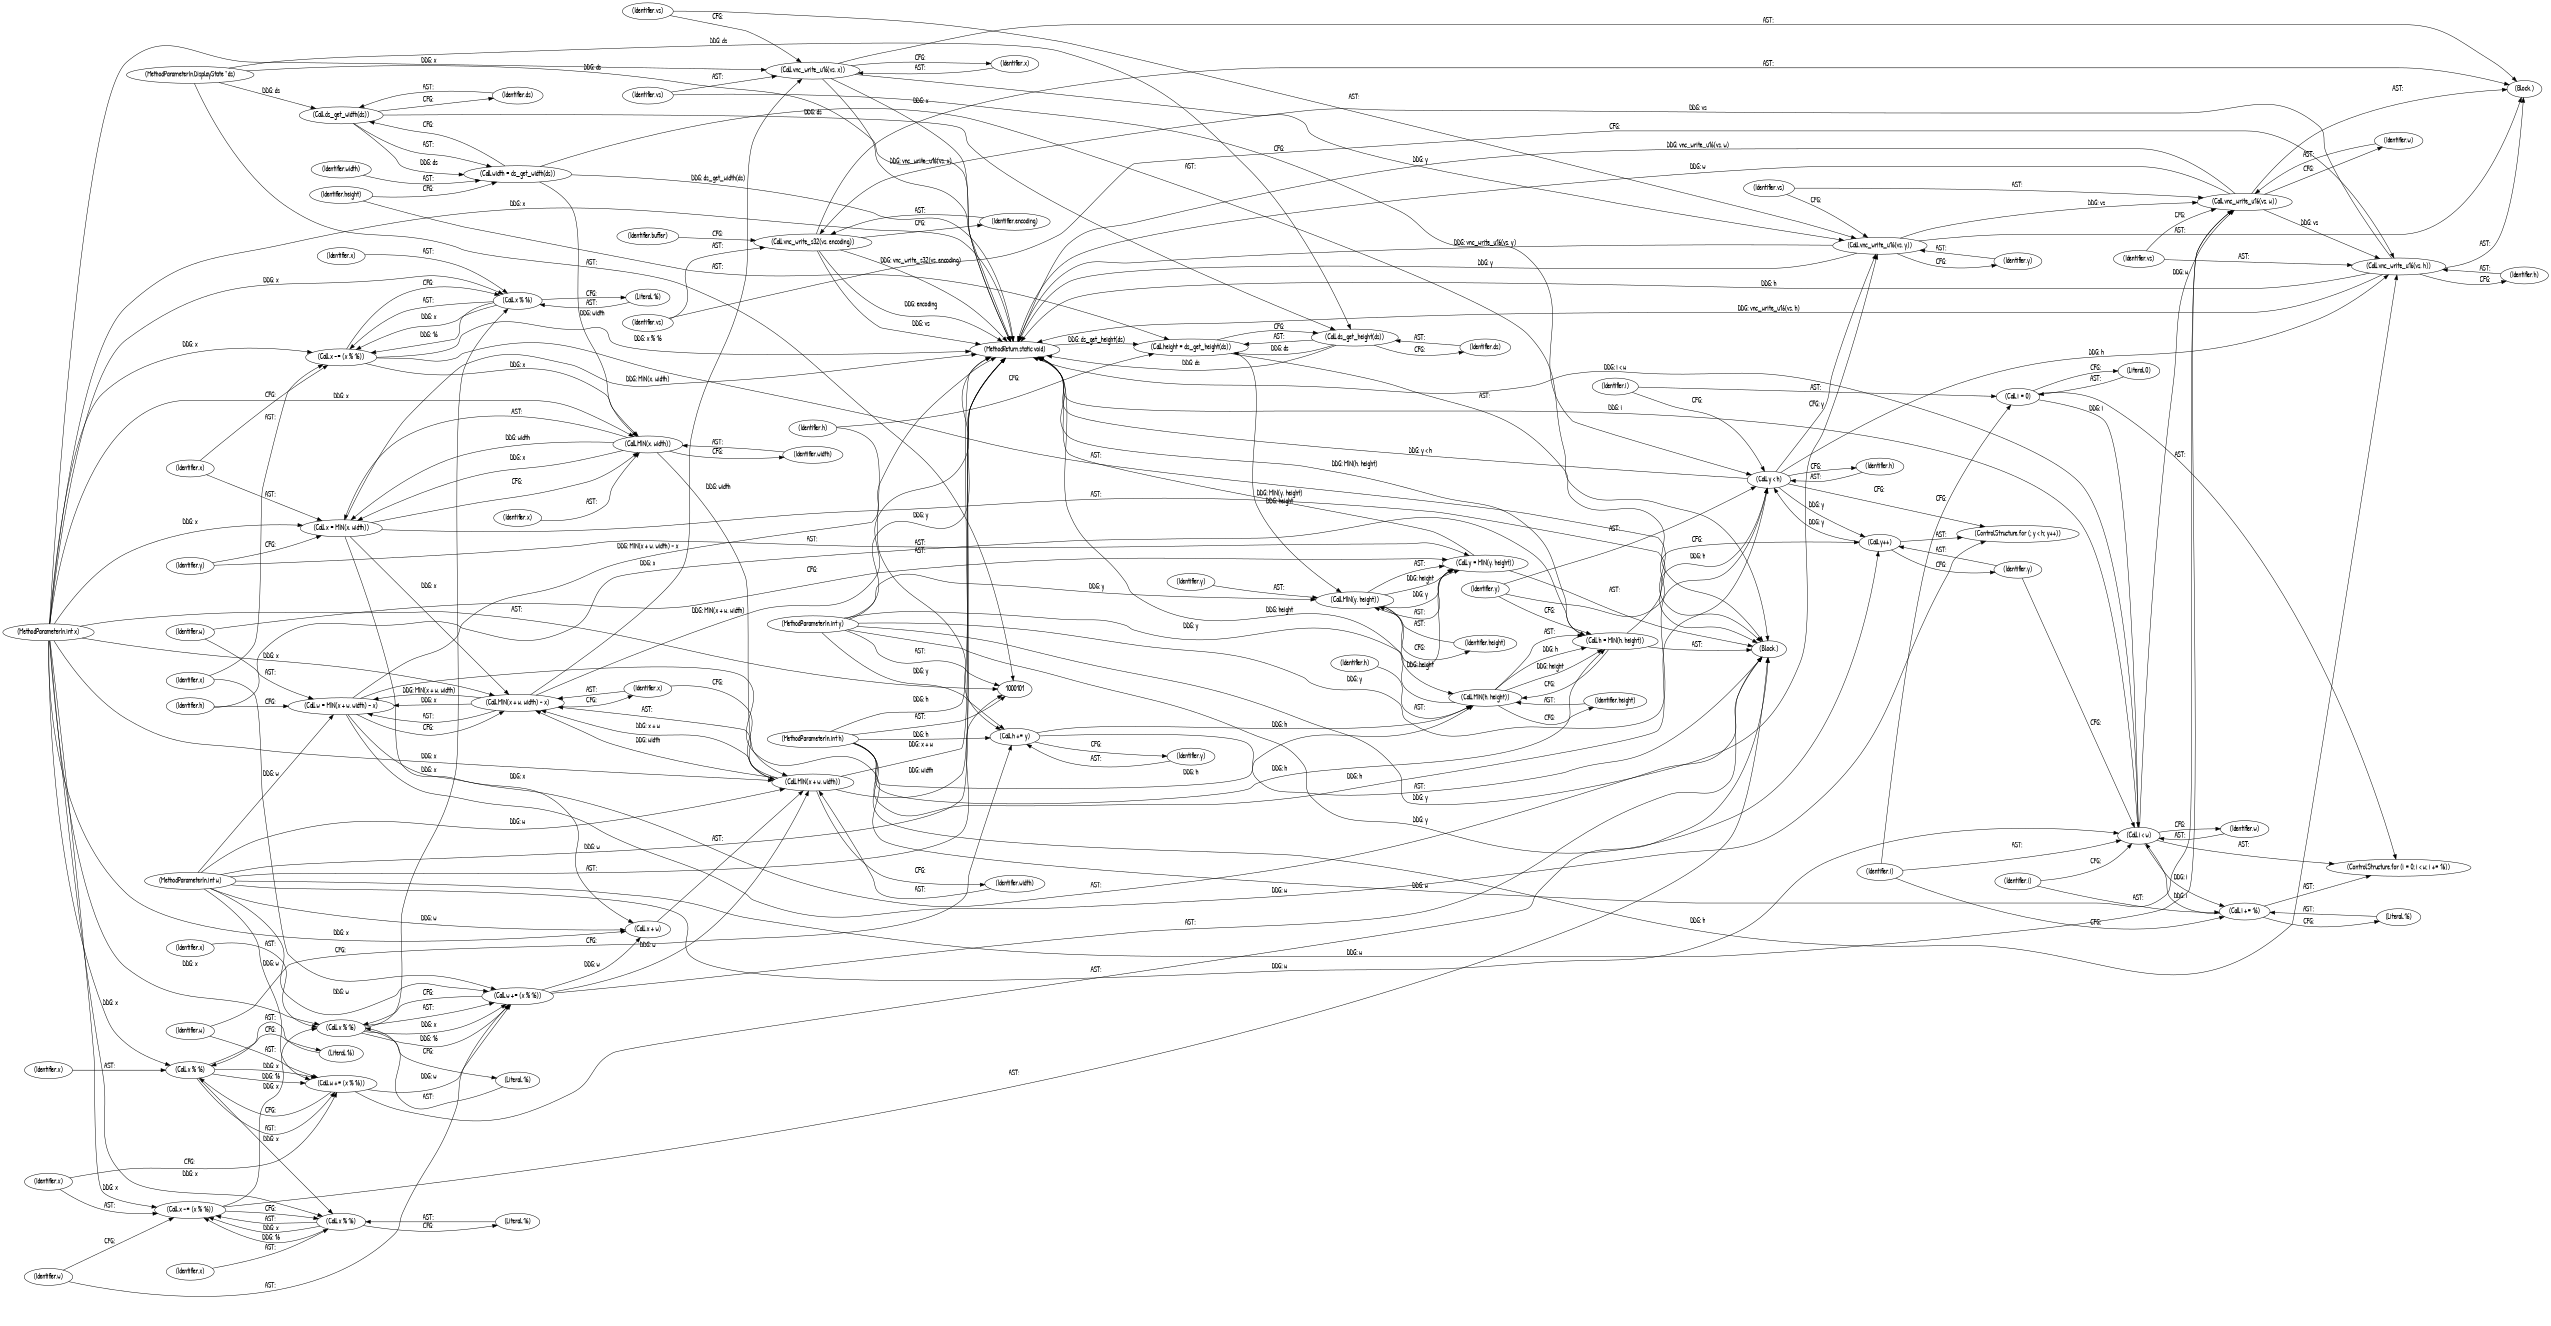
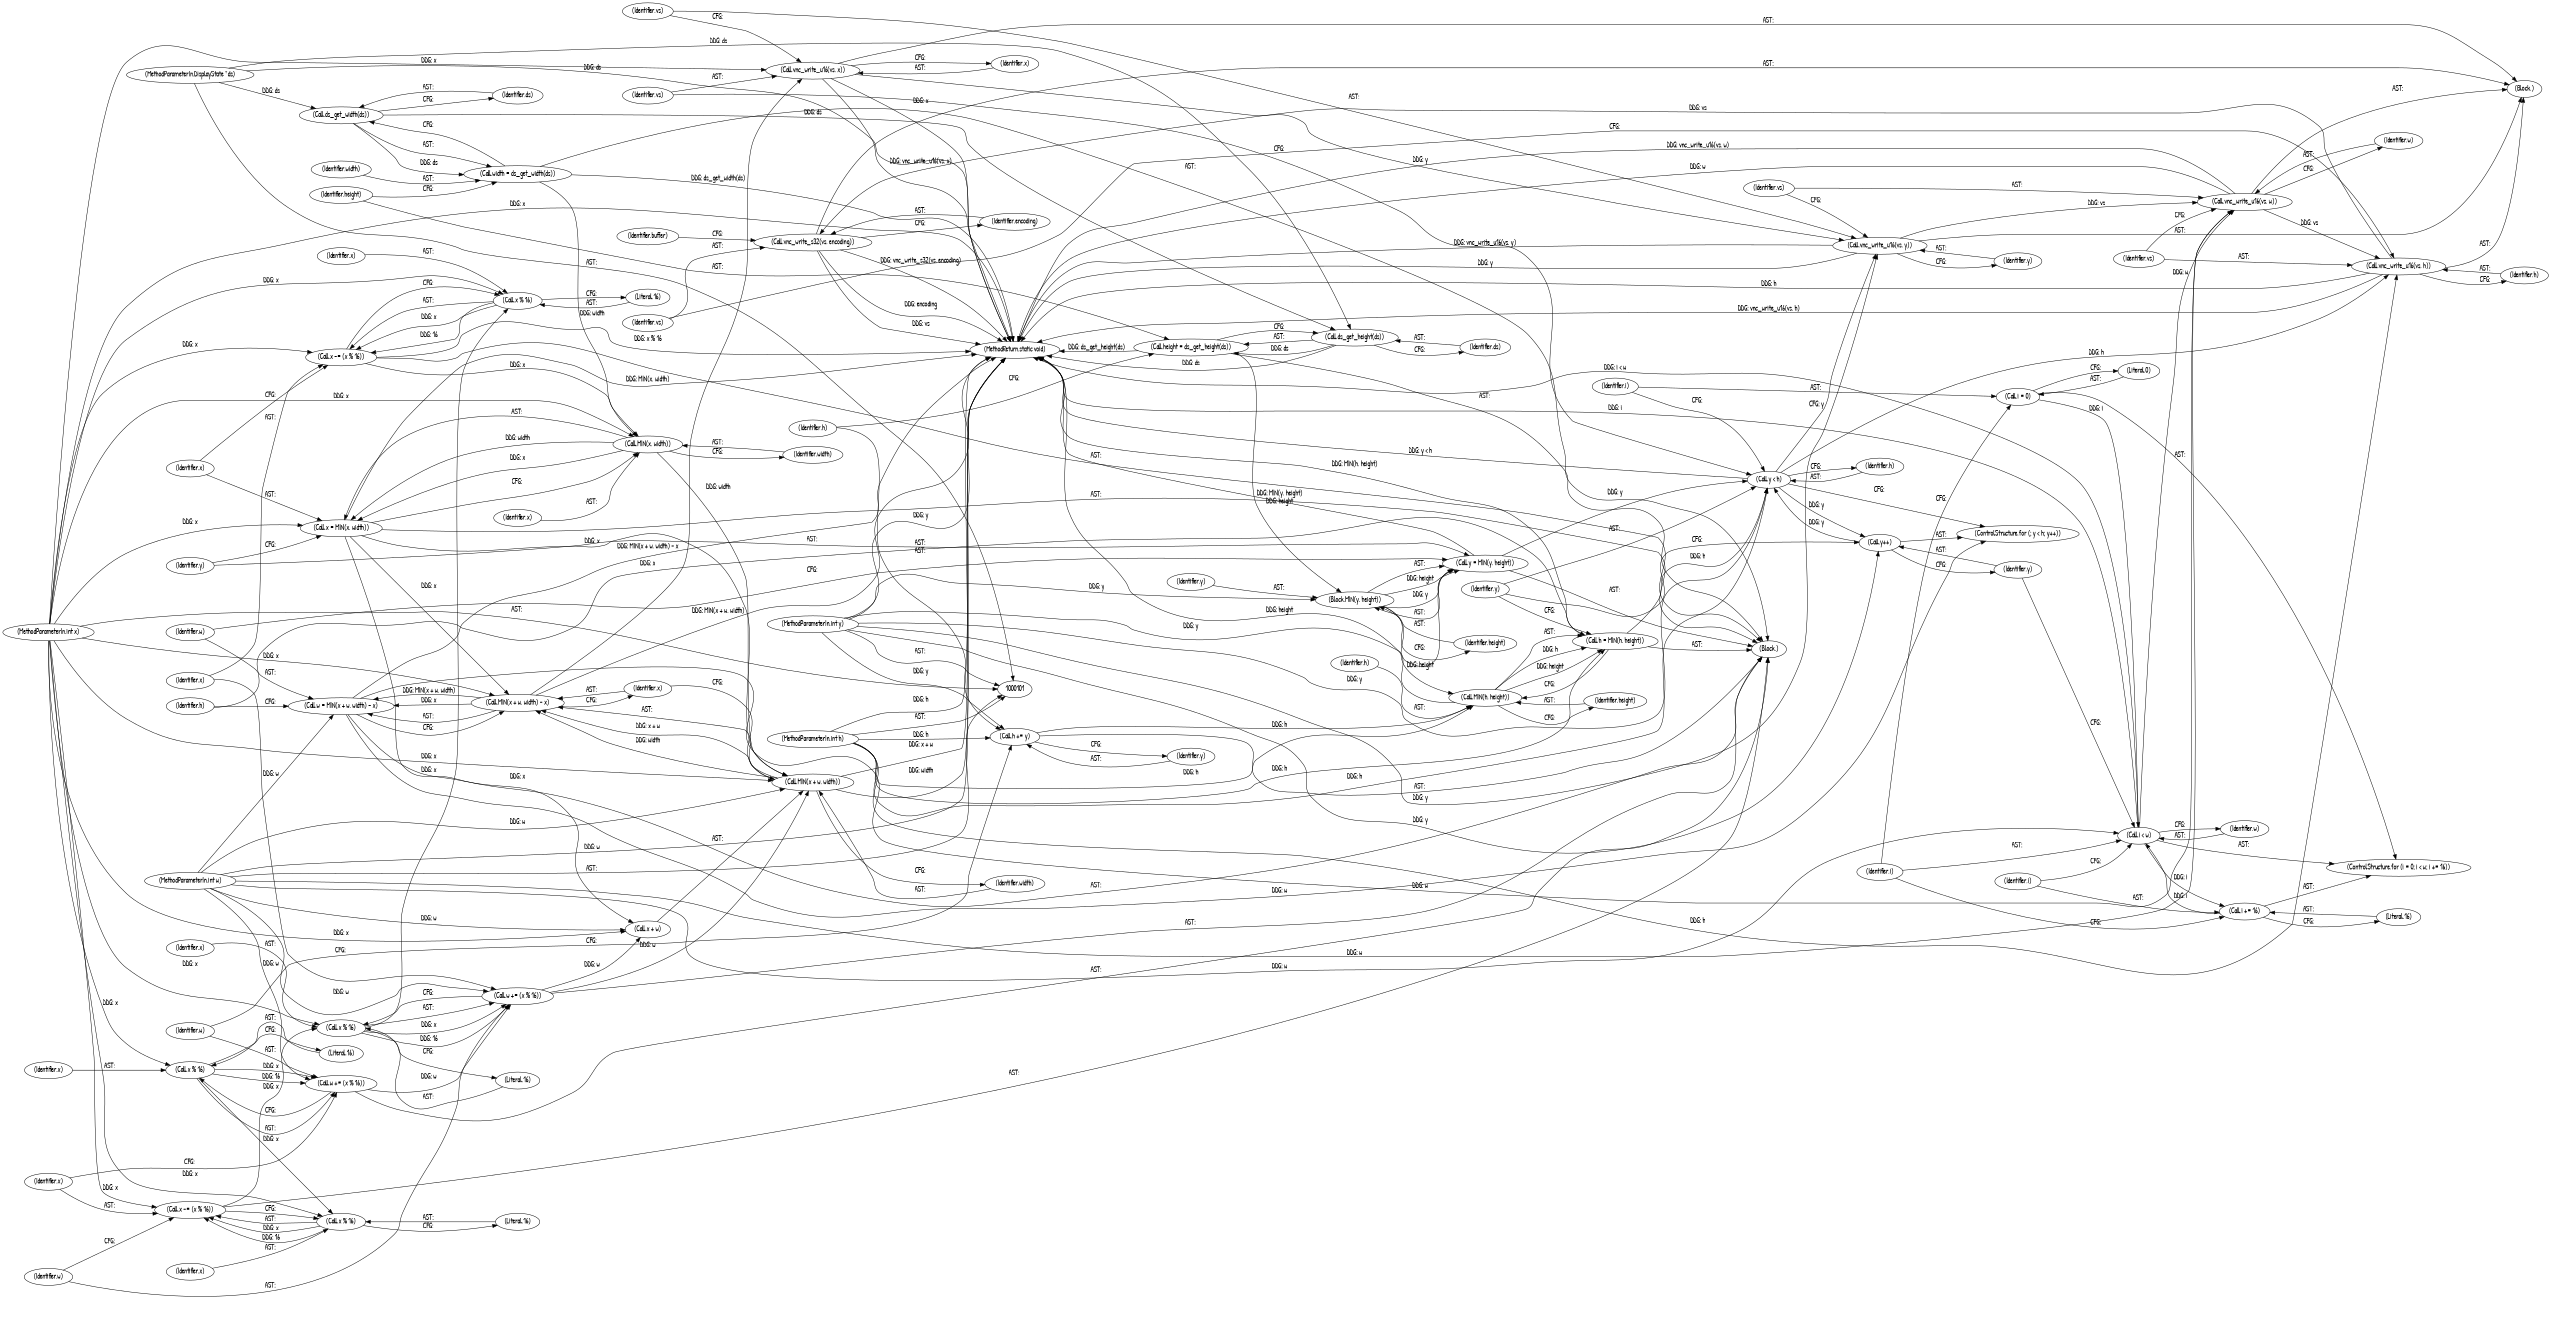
(1093, 343) -> (1101, 352)
none -> (1625, 505)
none -> (660, 534)
(1355, 600) -> (1355, 600)
